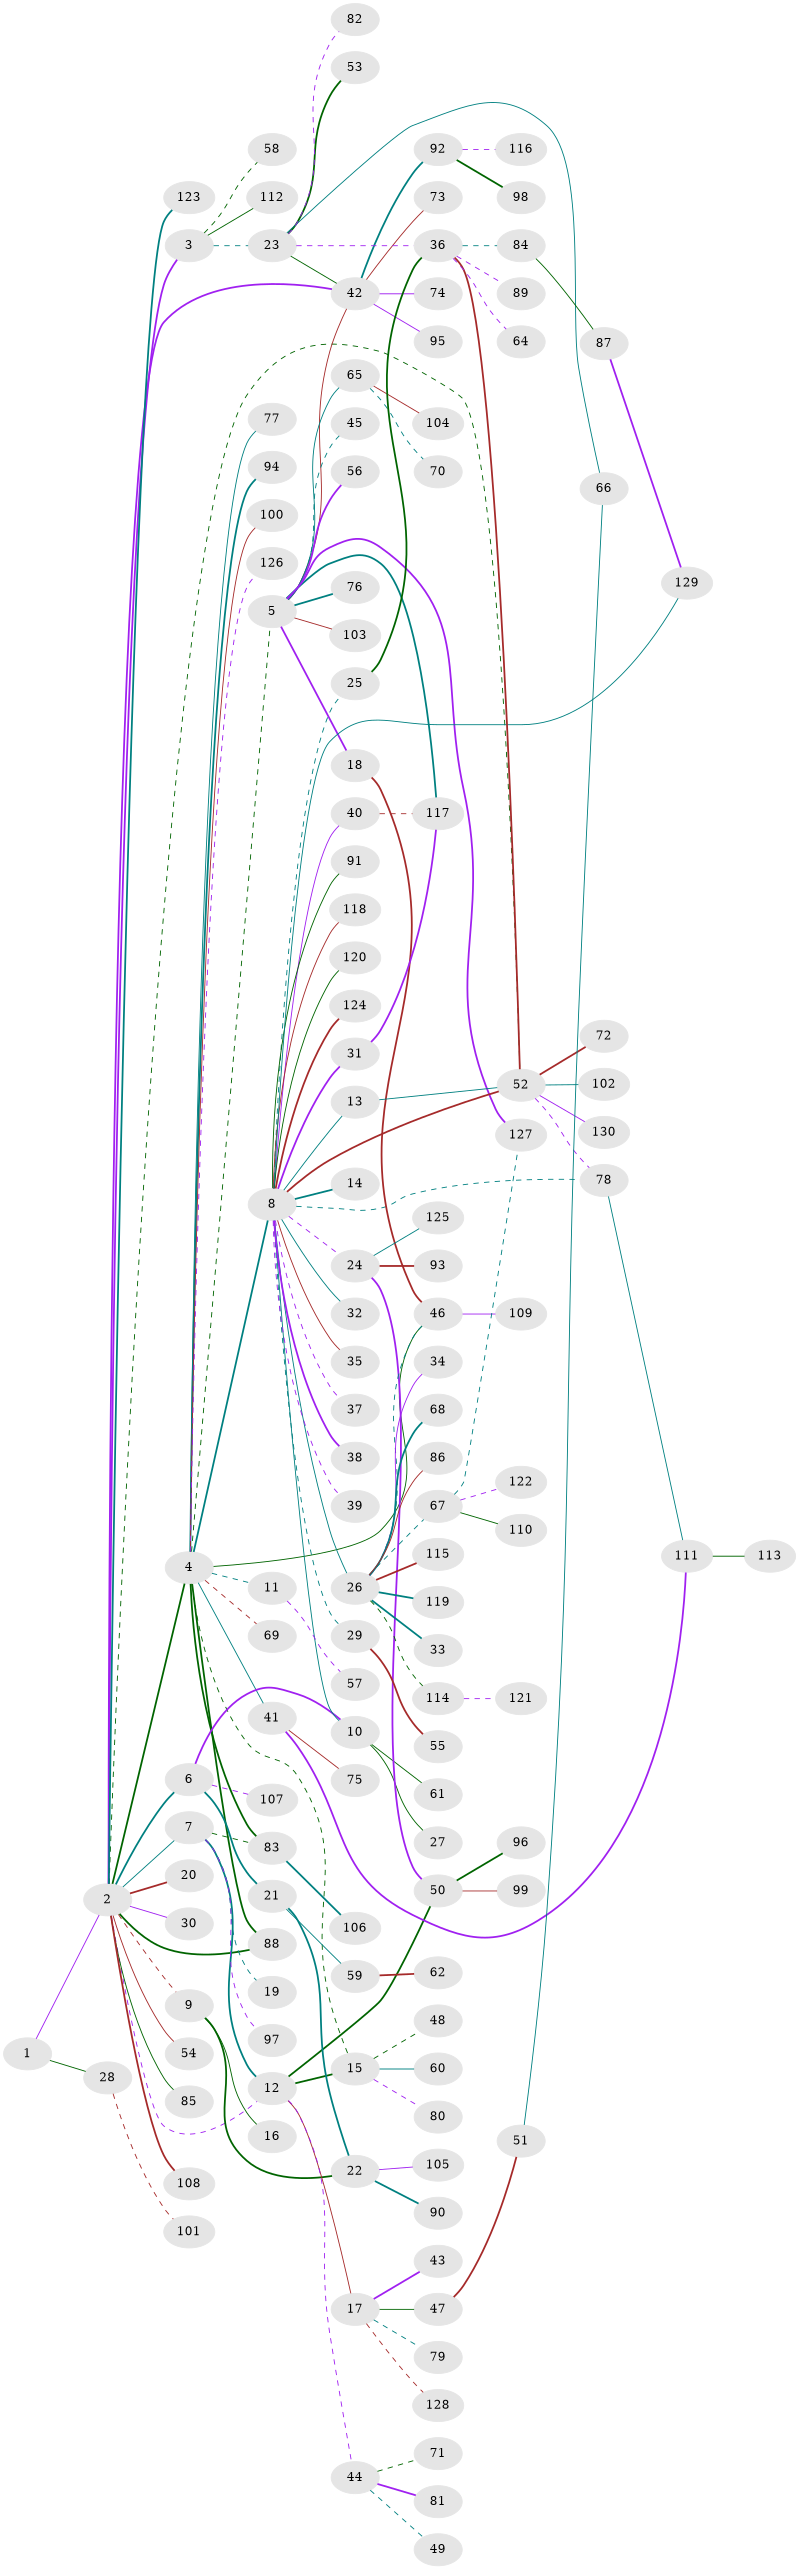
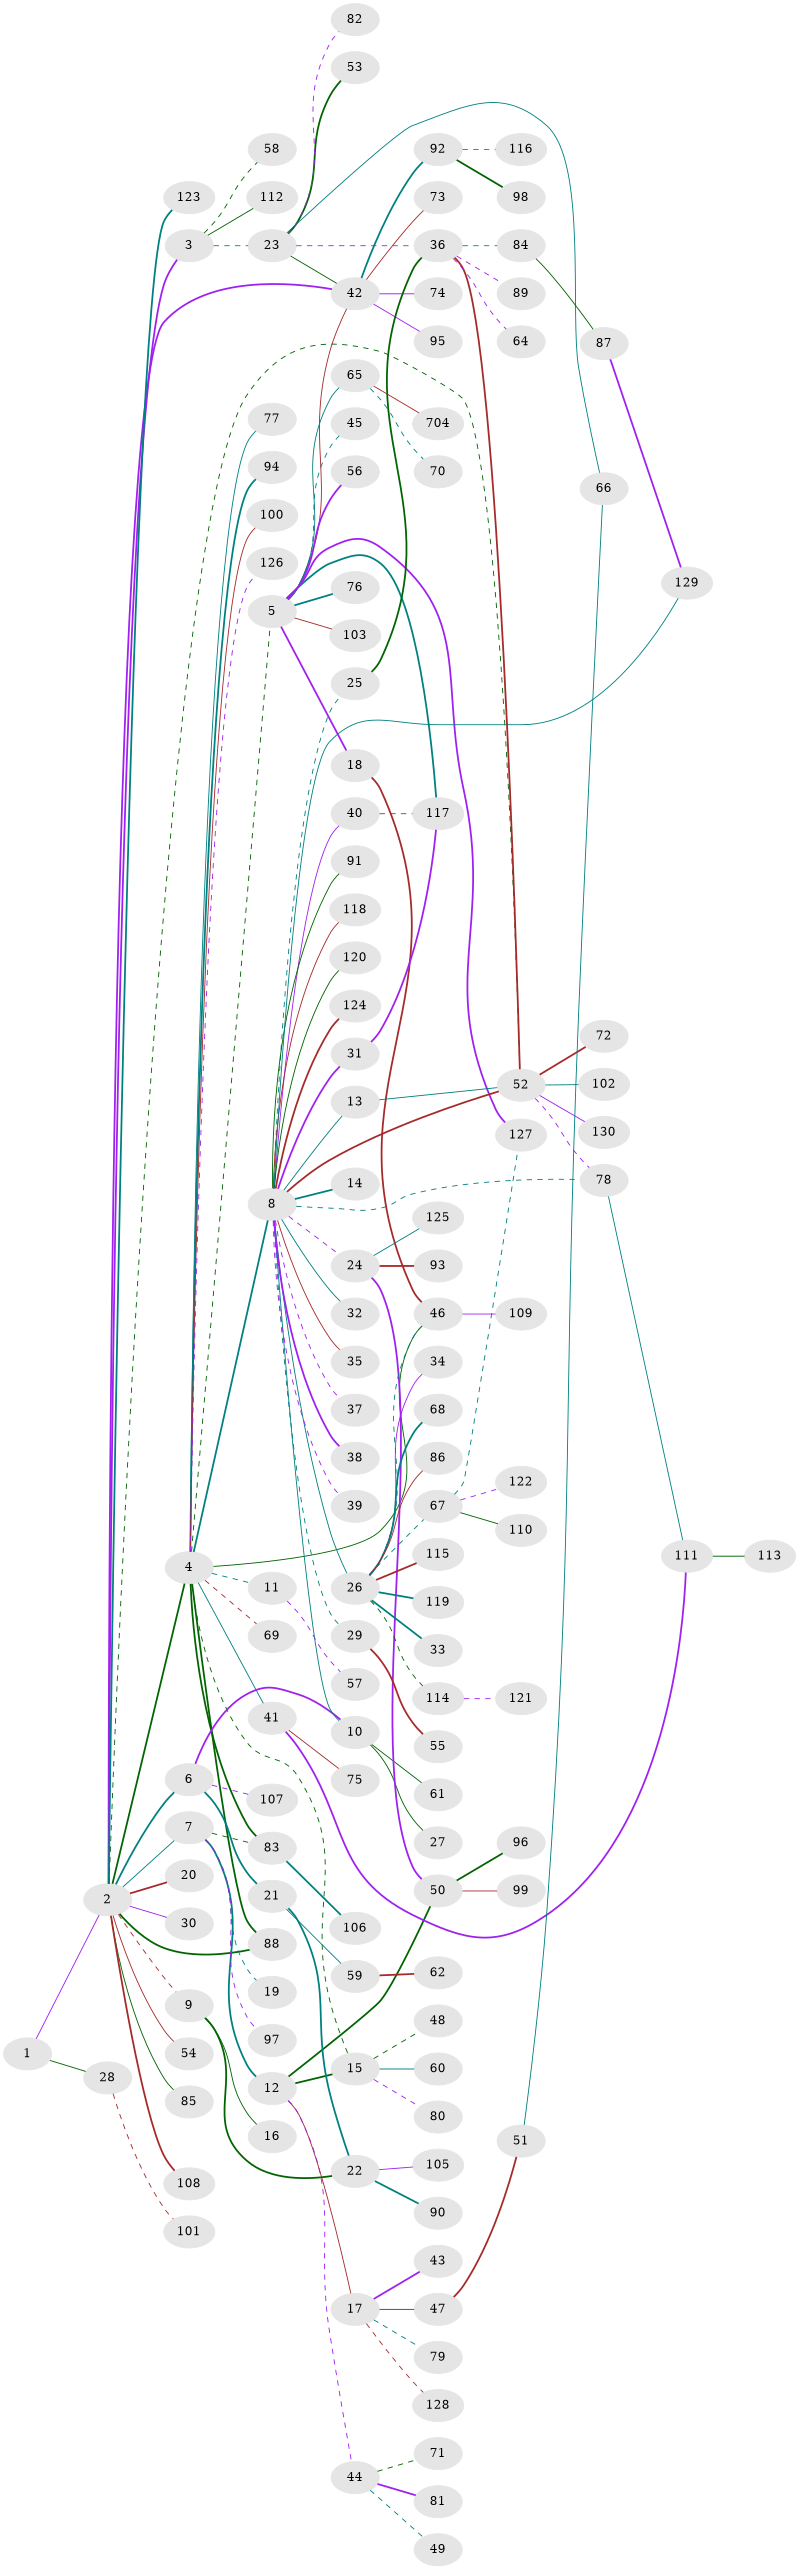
(438, 424) -> (438, 424)
(153, 2104) -> none
